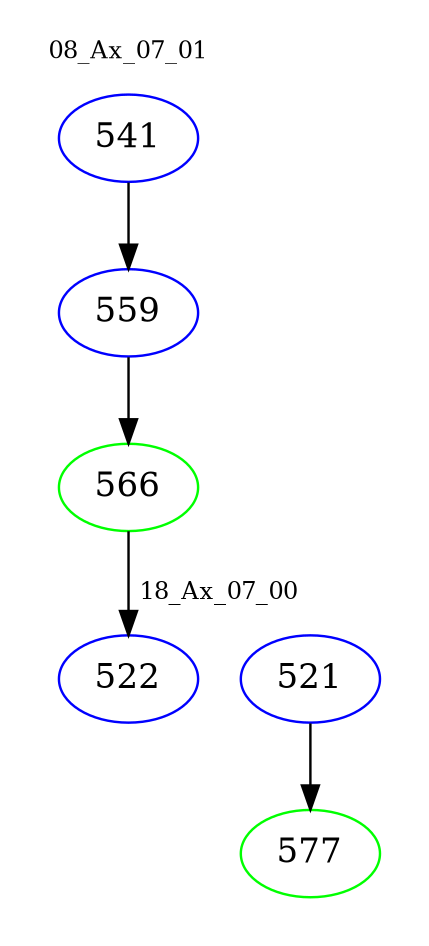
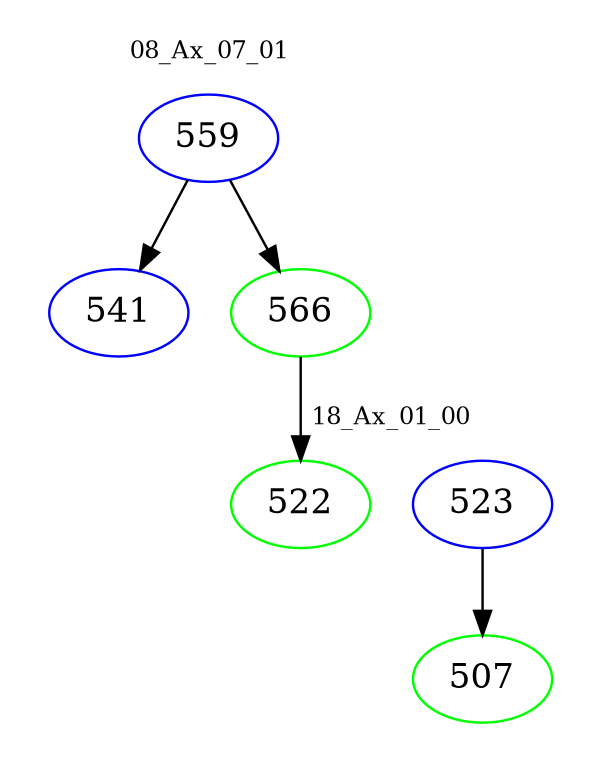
(129, 214) -> (170, 214)
(219, 593) -> (392, 418)
(129, 679) -> (301, 504)
(310, 679) -> (483, 504)
(310, 854) -> (483, 679)
